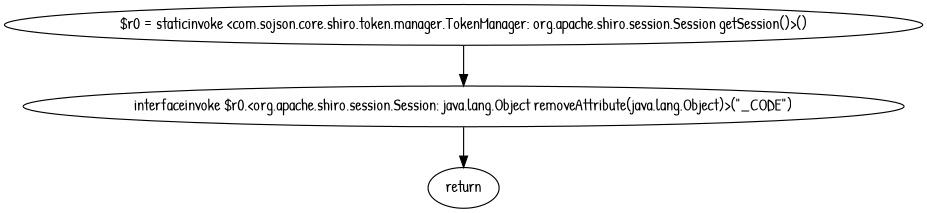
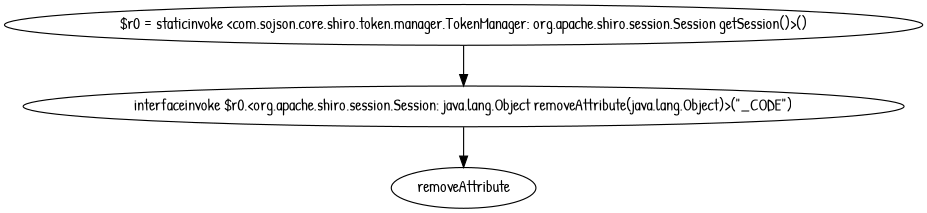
(464, 188) -> (464, 188)
